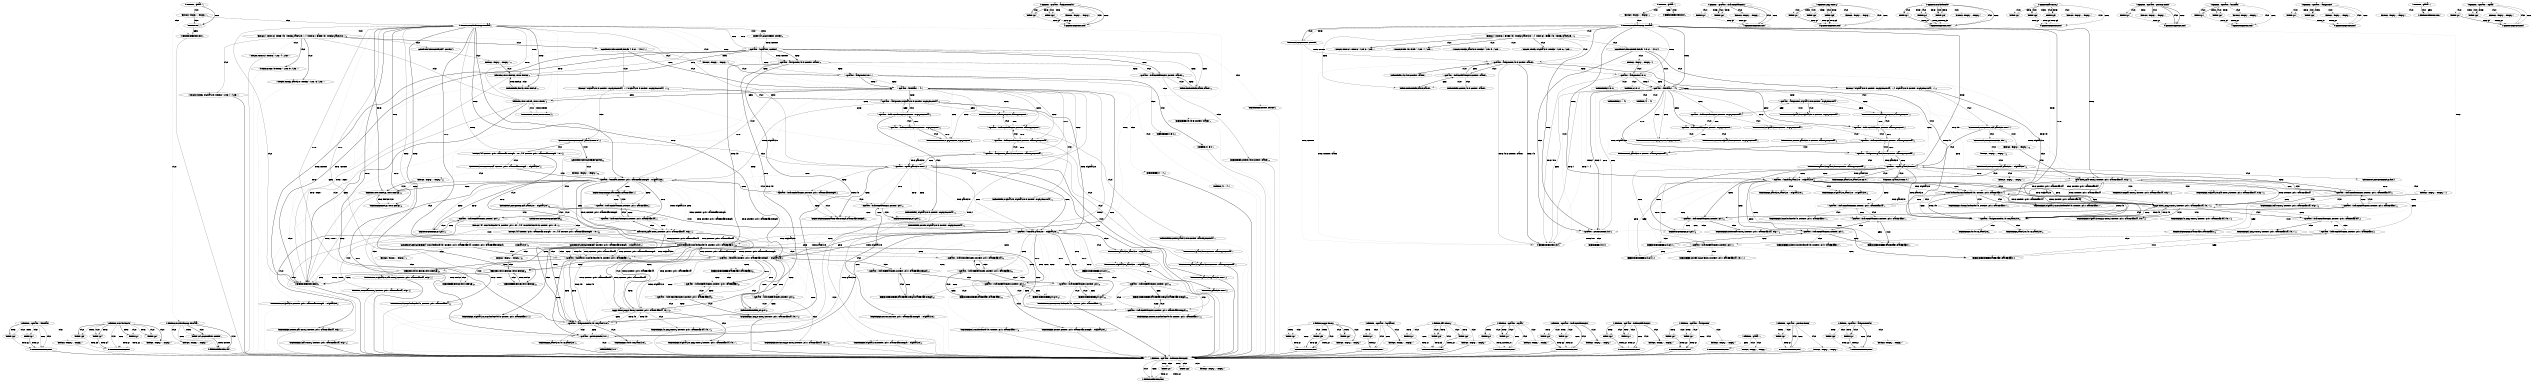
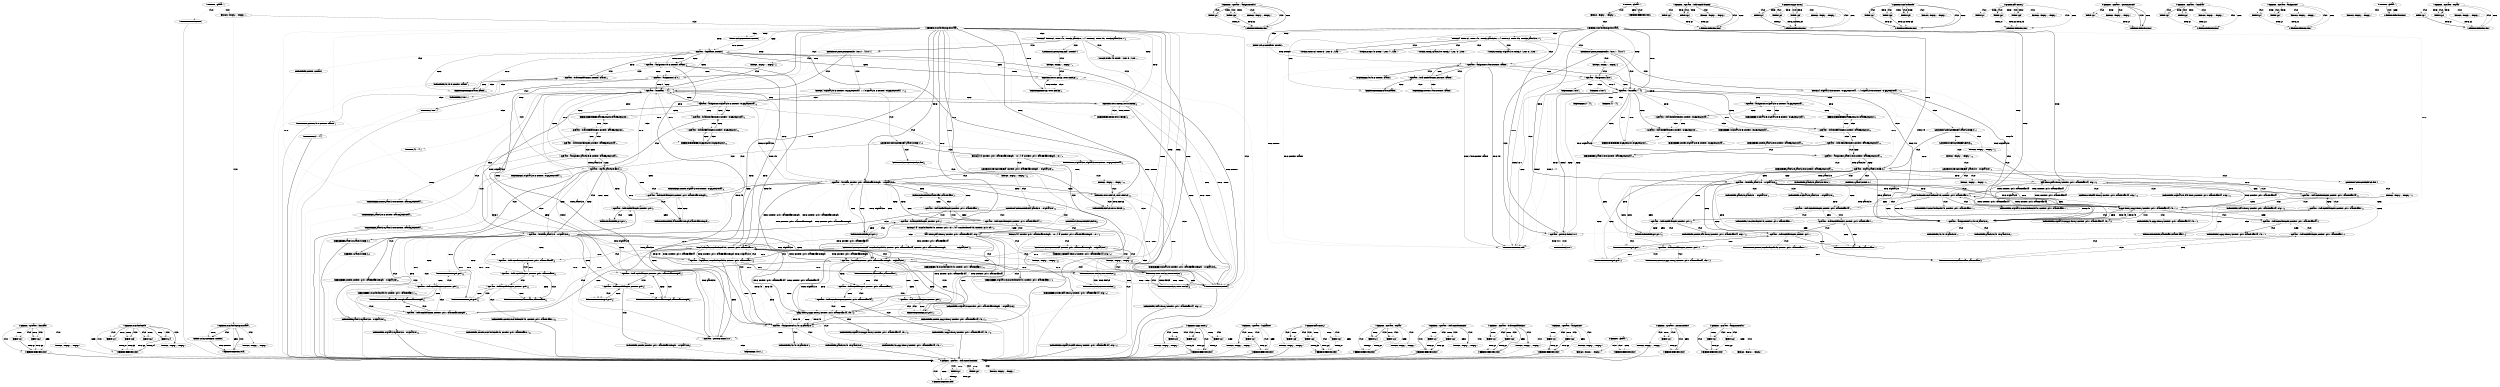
(194, 26) -> none
(270, 56) -> none
(301, 82) -> none
(213, 95) -> none
